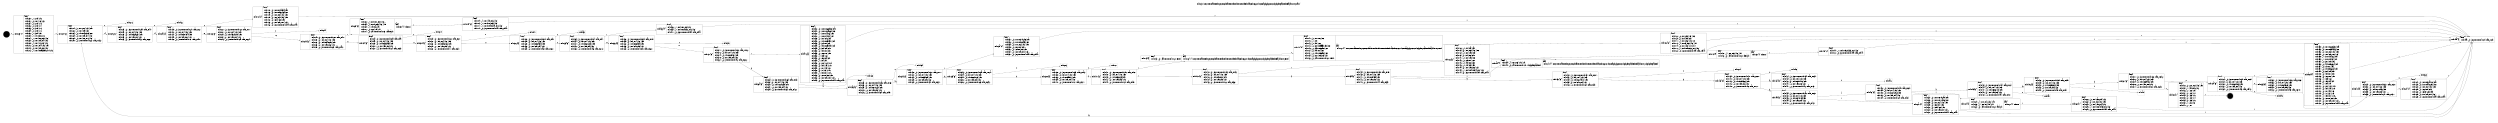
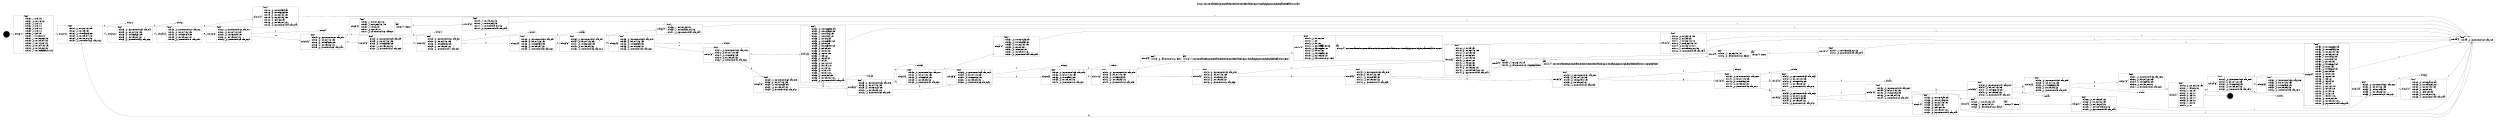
none -> (1683, 58)
(944, 77) -> (922, 89)
(2185, 81) -> (2205, 90)
